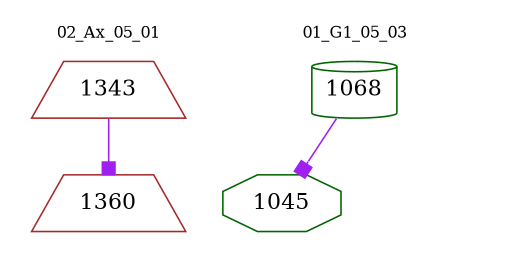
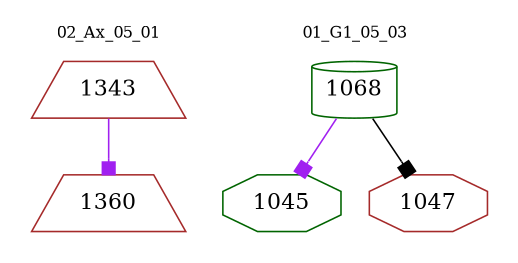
none -> (428, 203)
